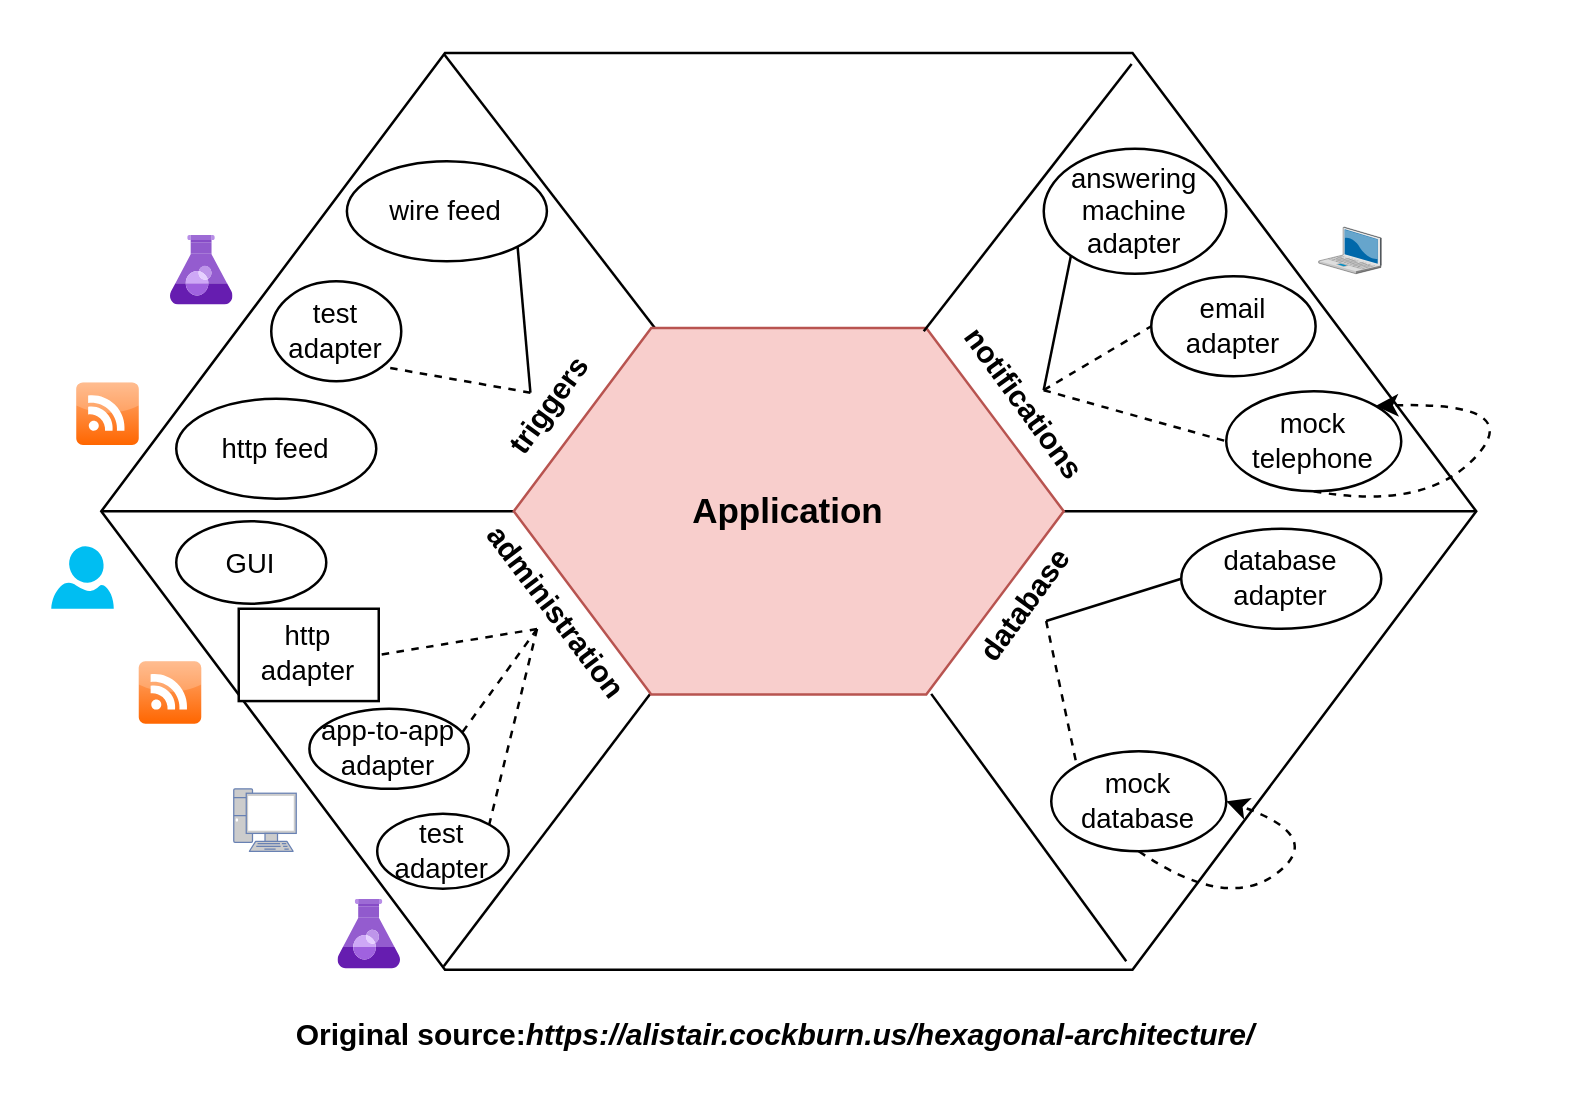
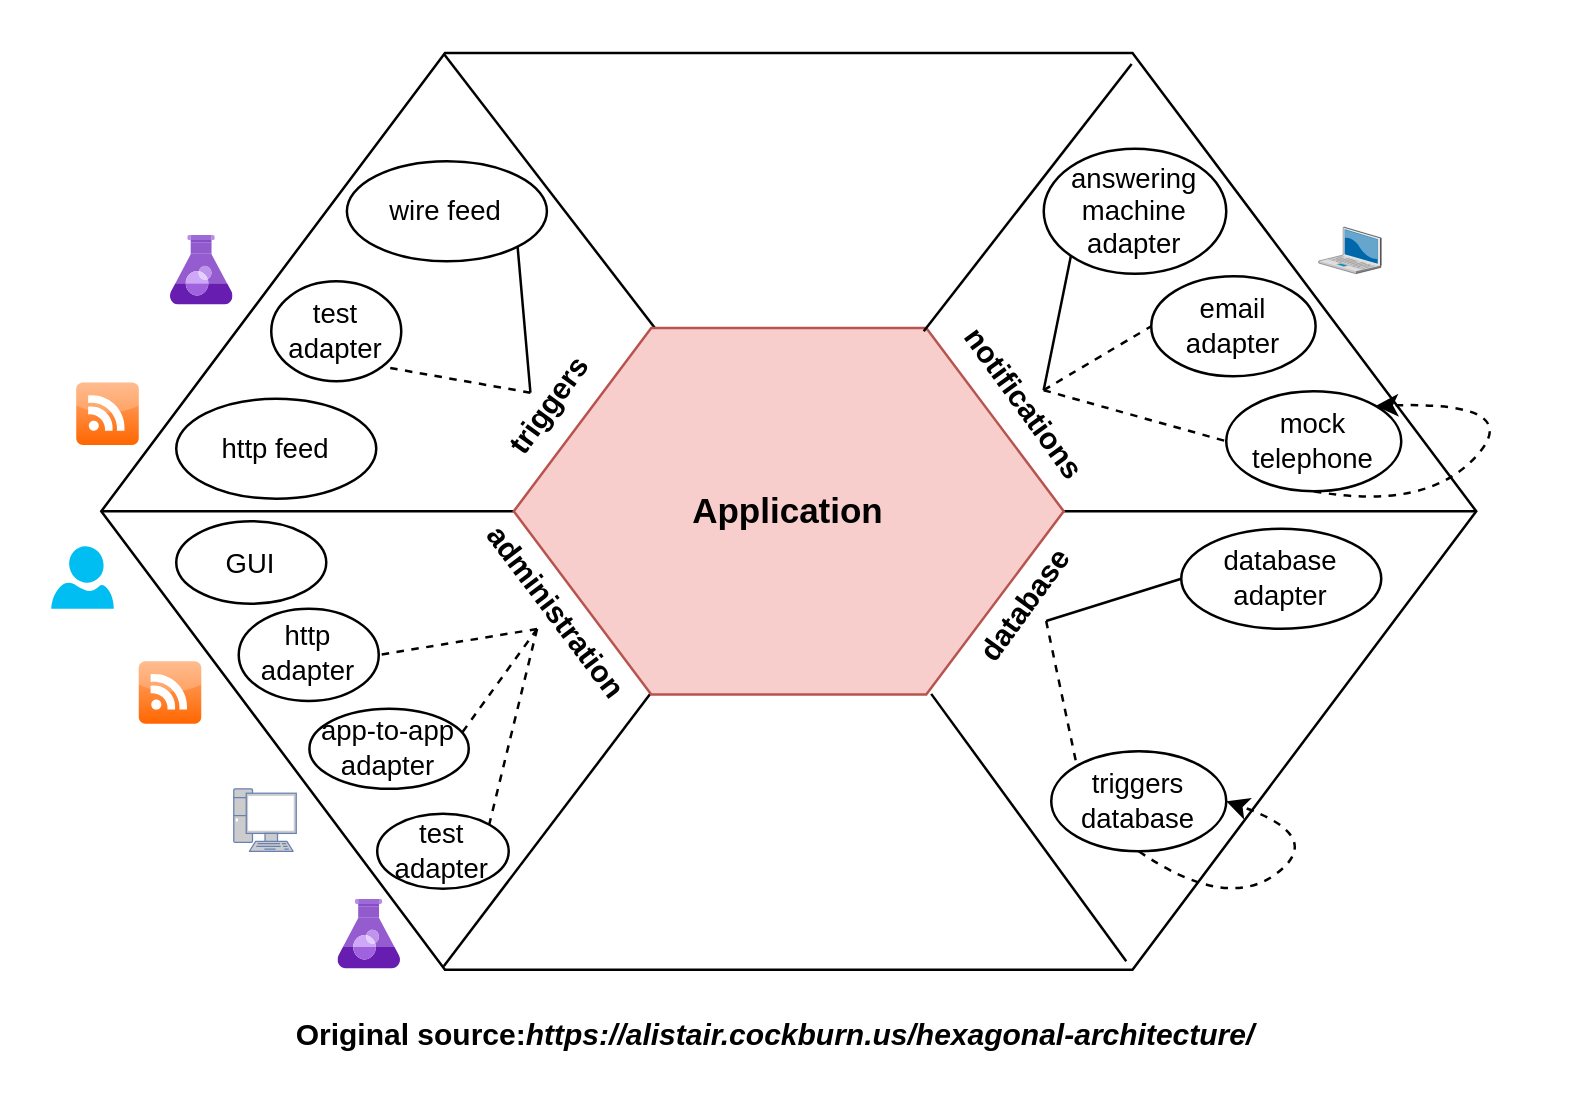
(309, 655) -> (309, 655)
(1139, 801) -> (1139, 801)
